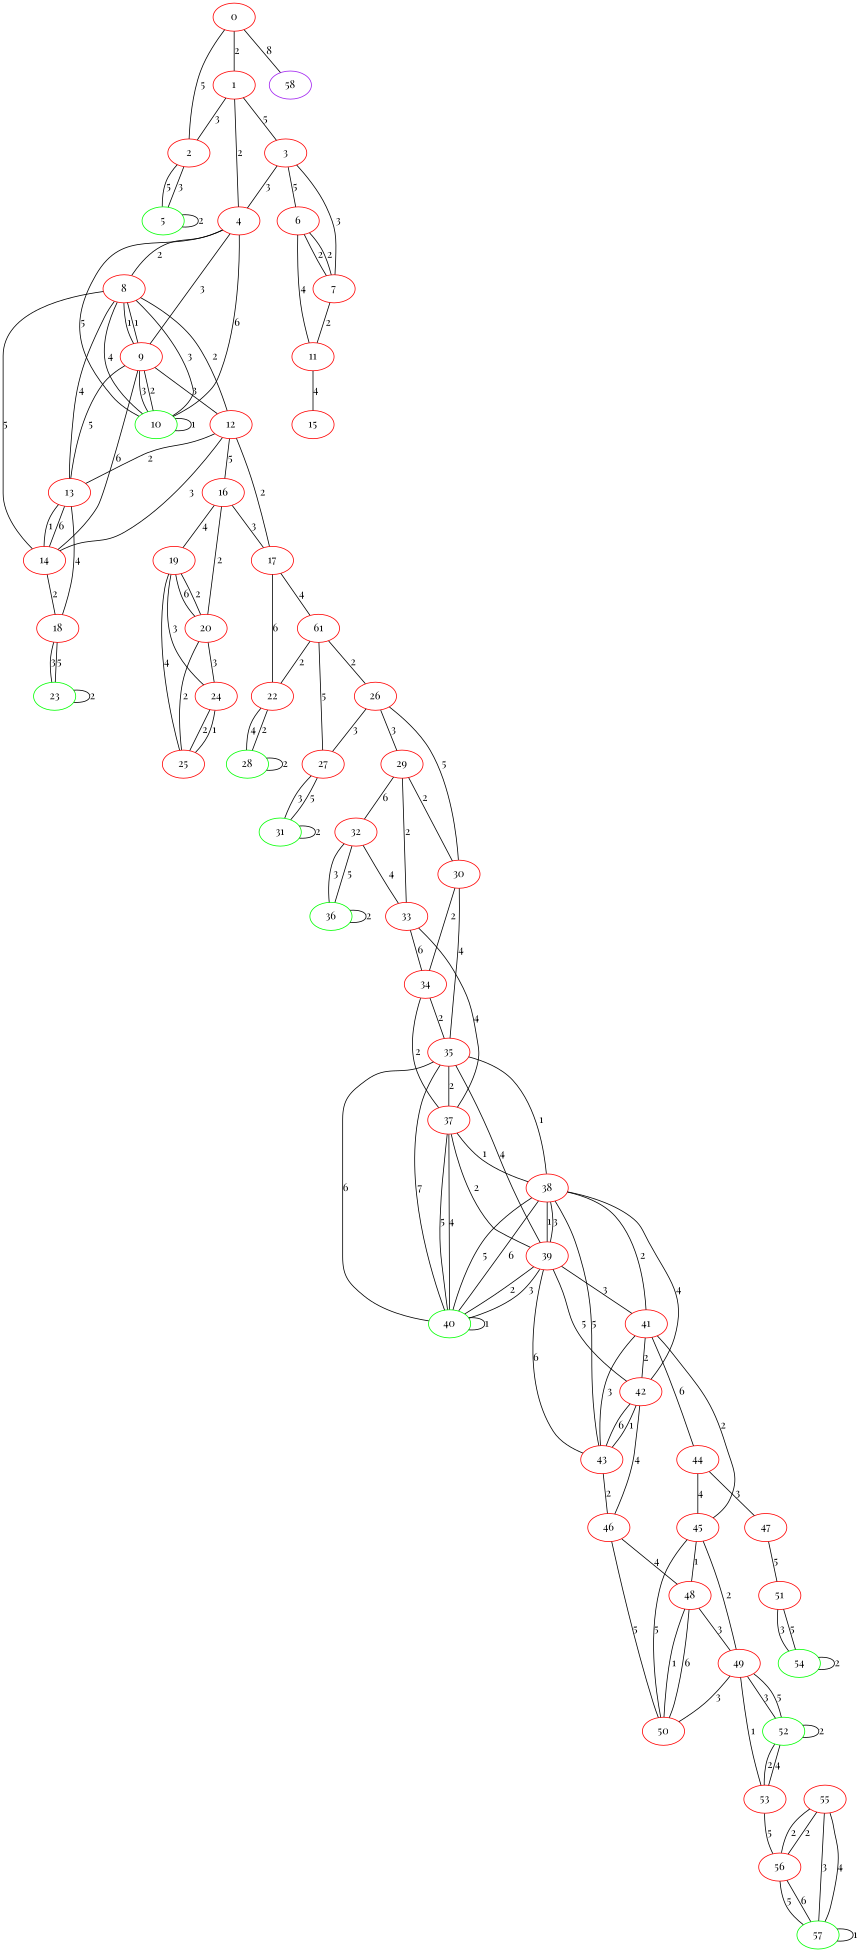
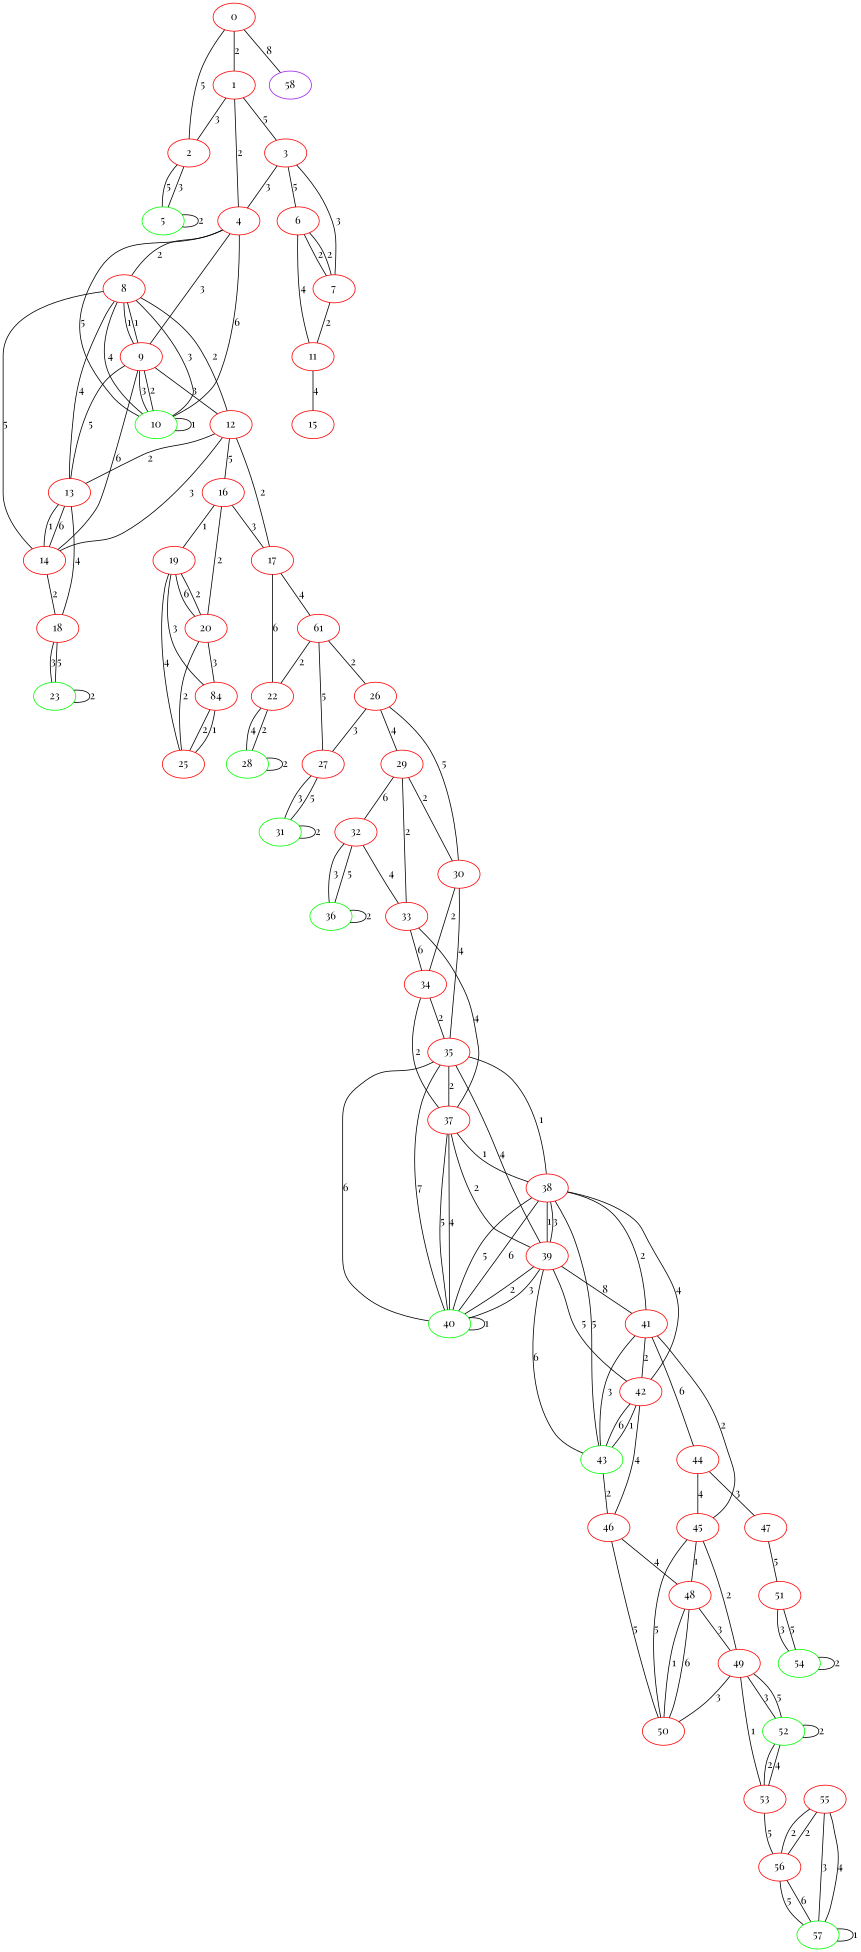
(205, 526) -> (205, 526)
(216, 696) -> (216, 696)
(394, 730) -> (394, 730)
(605, 1290) -> (605, 1290)
(602, 1460) -> (602, 1460)
